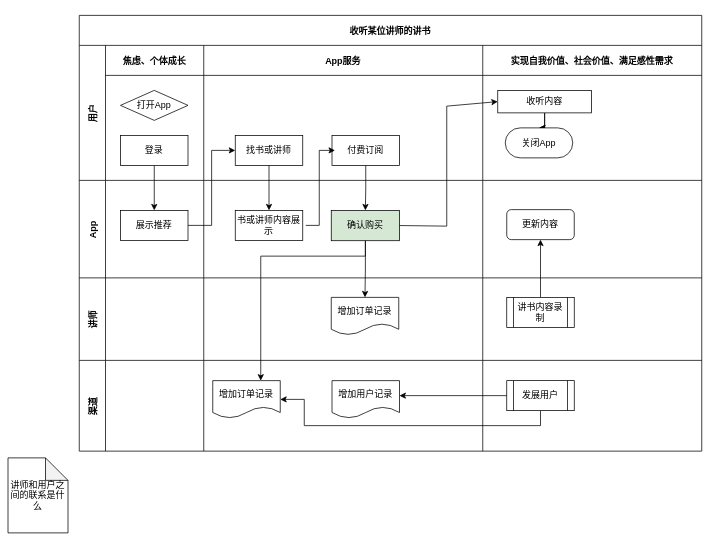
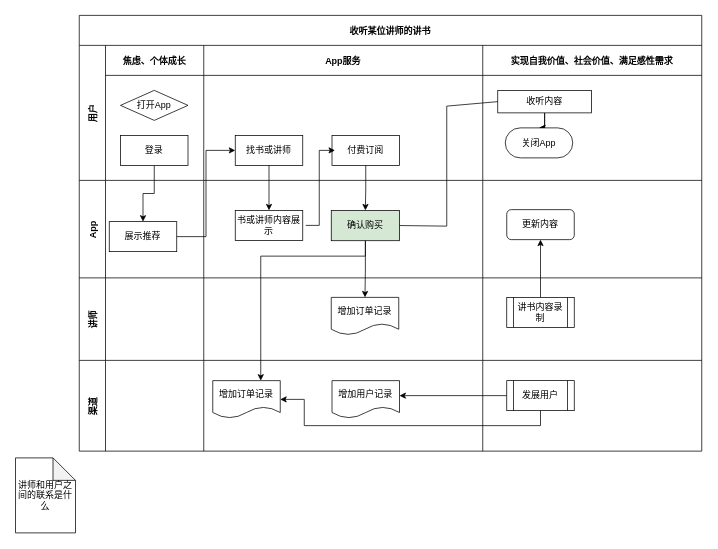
(491, 102) -> (493, 102)
(154, 225) -> (143, 237)
(38, 495) -> (45, 495)
